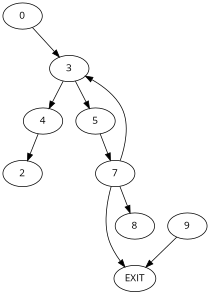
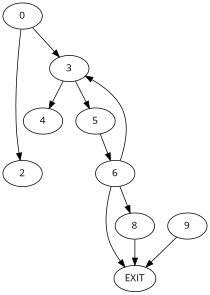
(34, 144) -> (16, 91)
(115, 174) -> (115, 174)
none -> (135, 249)
